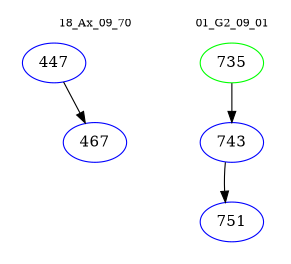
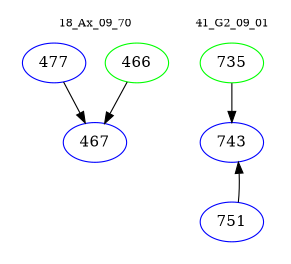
(232, 24) -> (232, 24)
(54, 63) -> (54, 63)
none -> (137, 63)
(224, 177) -> (239, 188)
